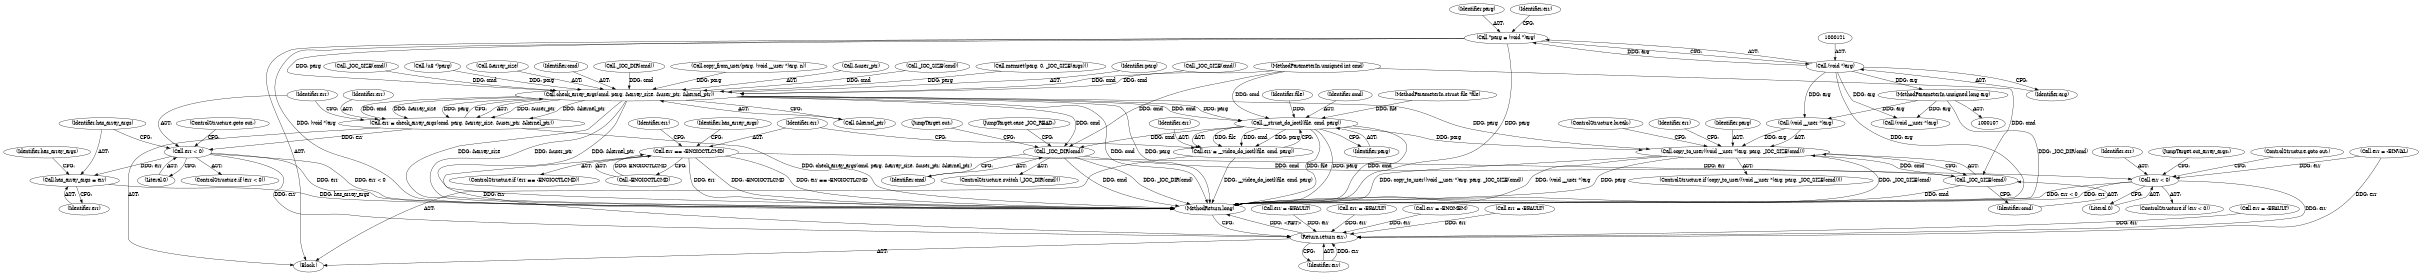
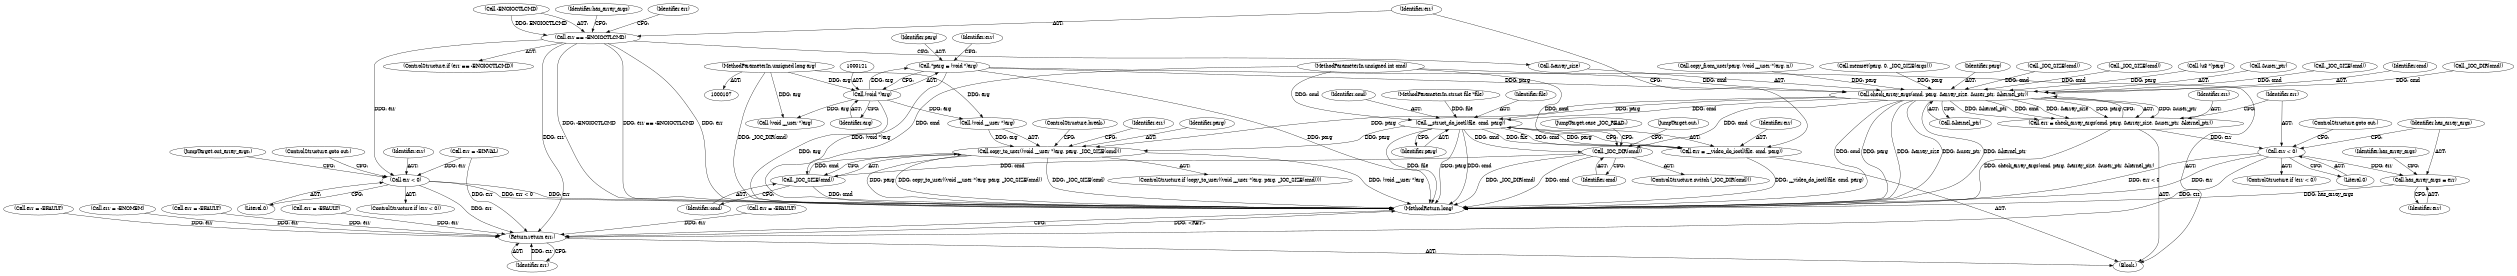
(1886, 80) -> (820, 81)
(1300, 109) -> (1506, 109)
(671, 167) -> (1080, 58)
